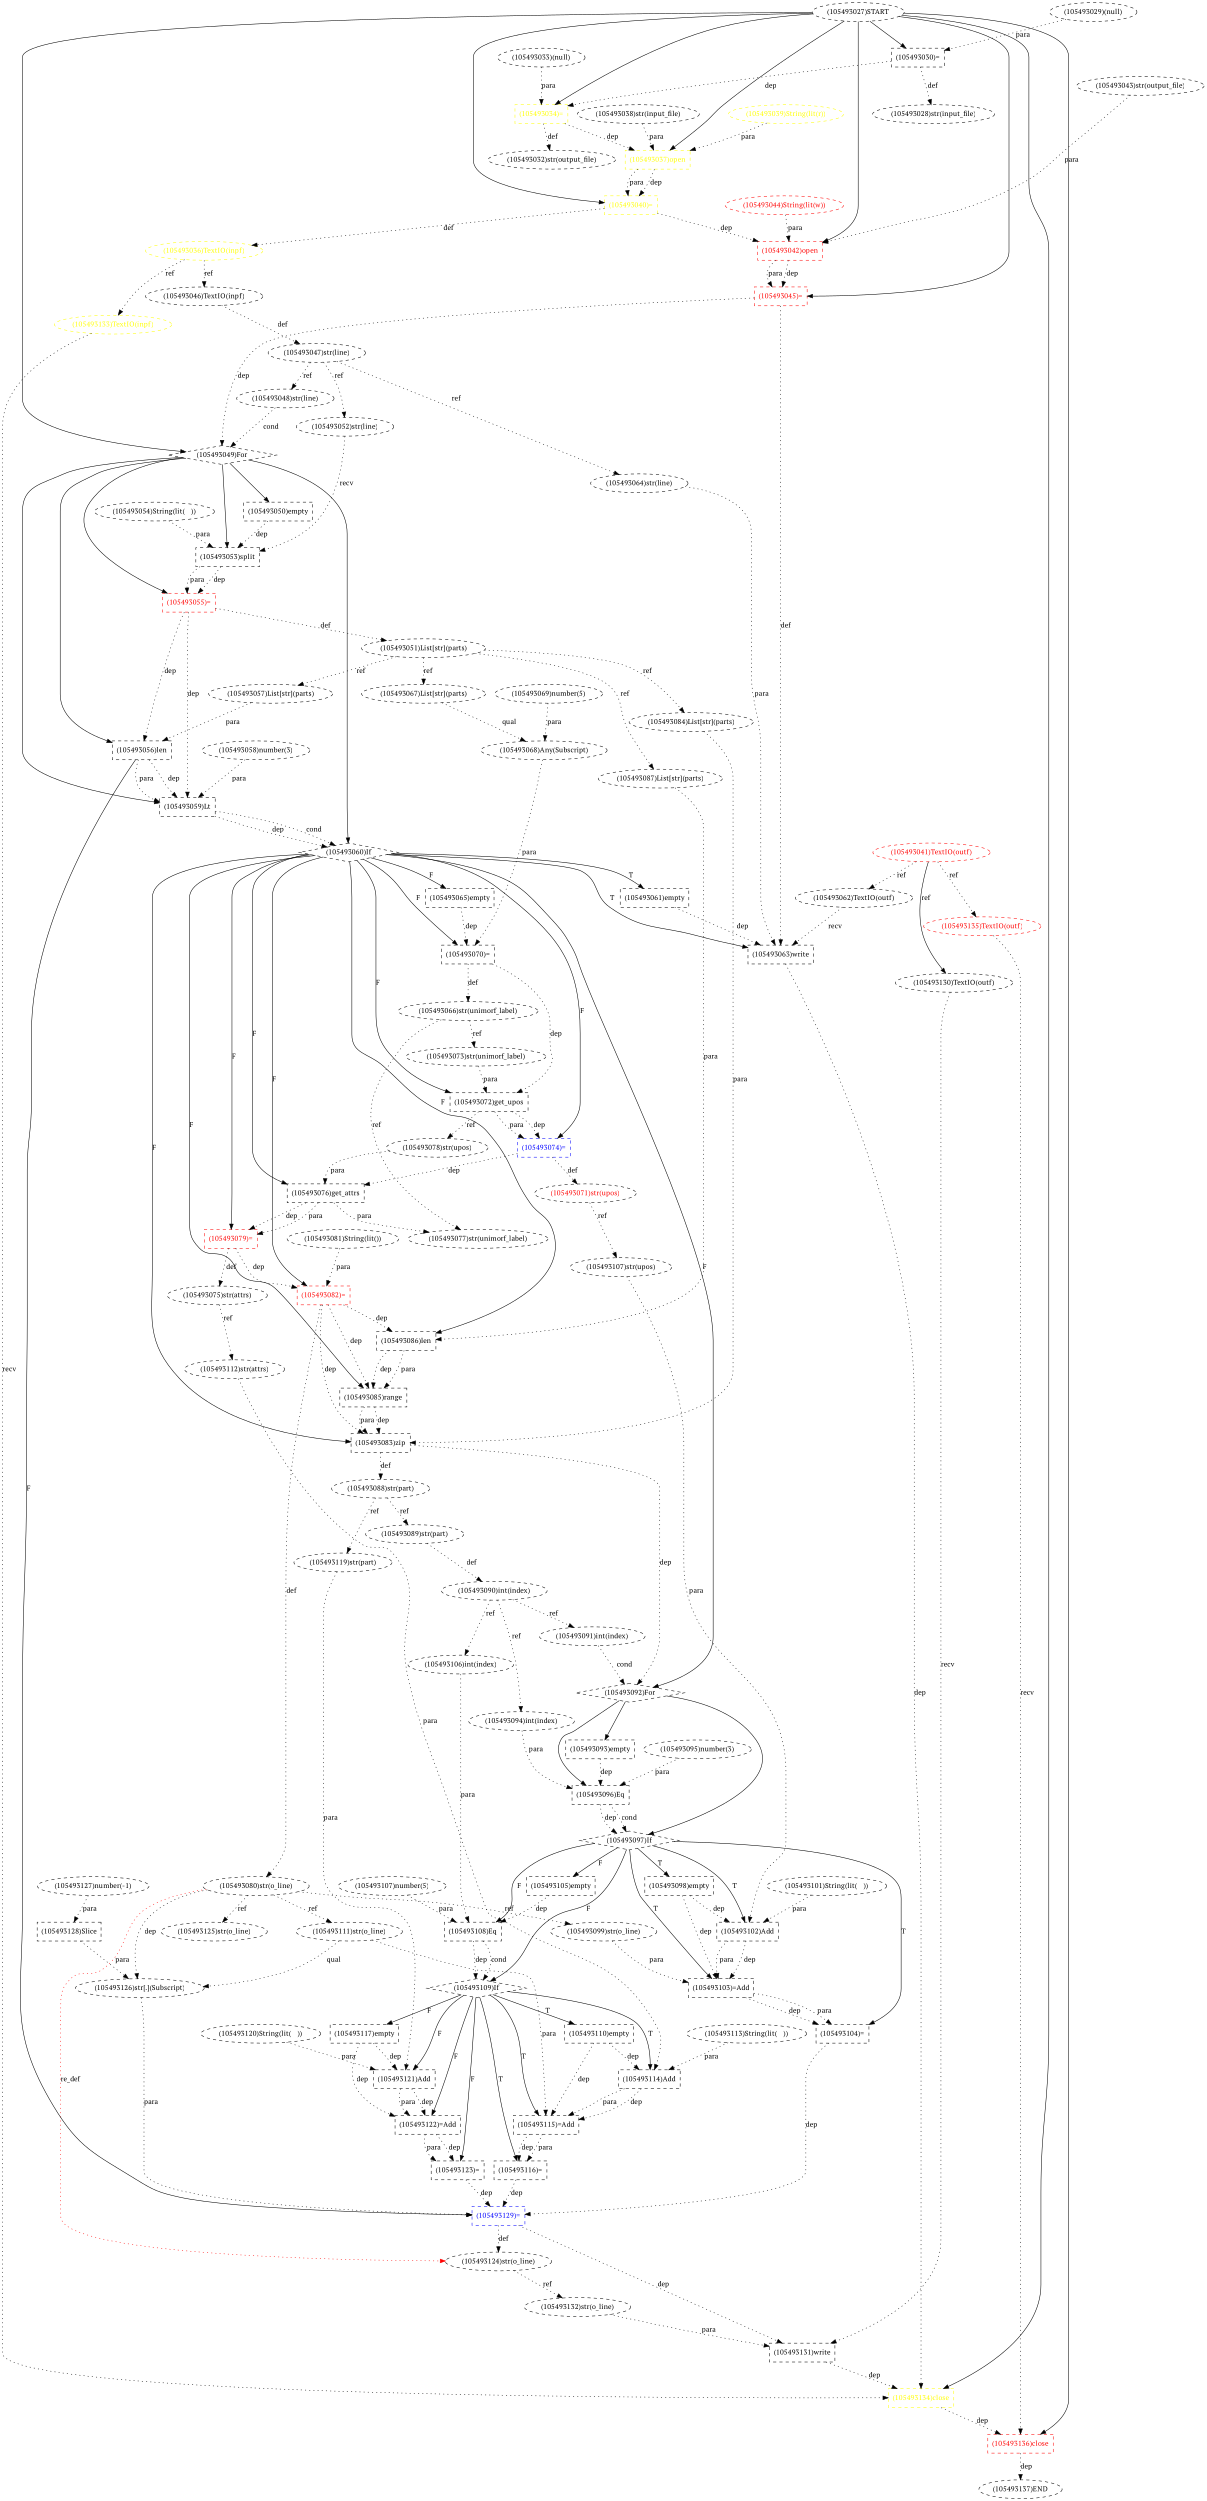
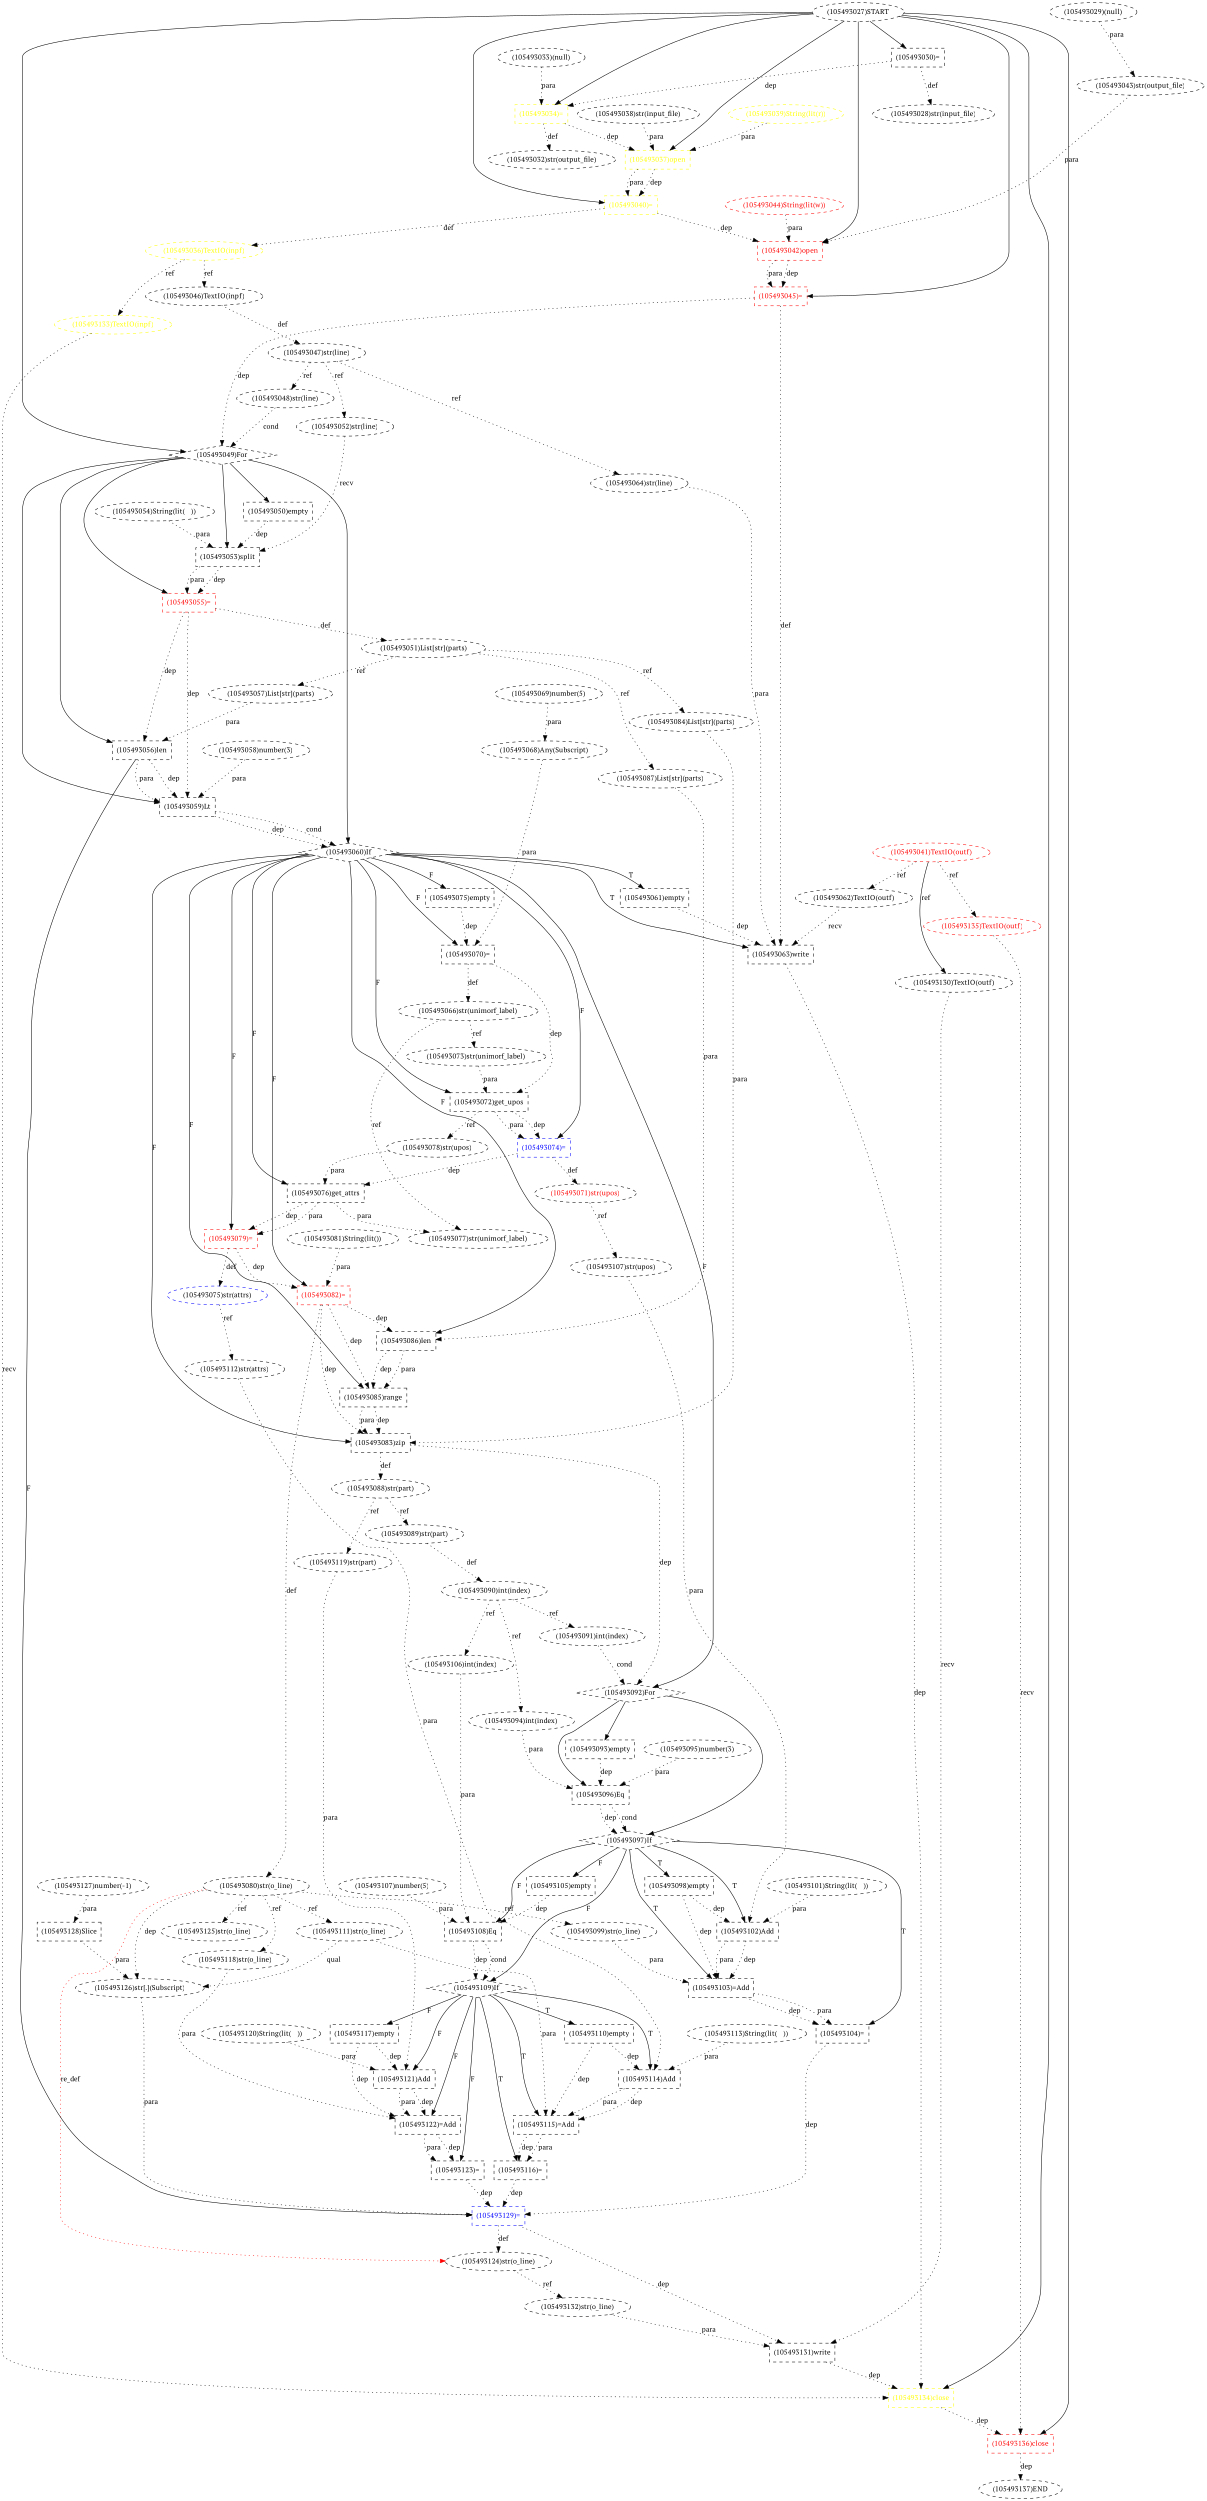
(1011, 33) -> (1115, 47)
(424, 694) -> none
(460, 898) -> (460, 898)
(217, 1295) -> (217, 1295)
none -> (235, 1960)
